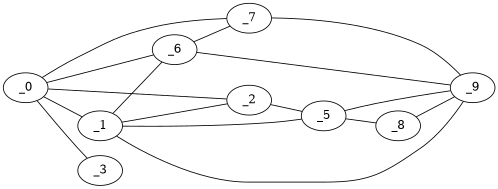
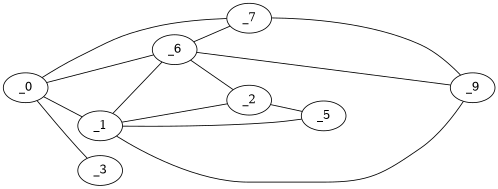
(142, 94) -> (212, 75)
(397, 99) -> none
(398, 126) -> none
